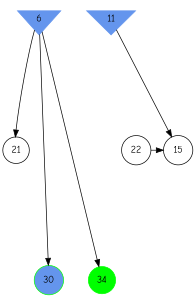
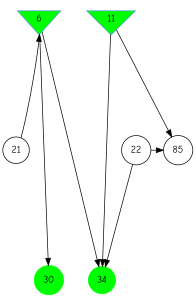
(39, 19) -> (39, 19)
(111, 19) -> (111, 19)
(24, 80) -> (31, 90)
none -> (107, 147)
(178, 150) -> (178, 150)
none -> (120, 212)
(49, 280) -> (49, 280)
